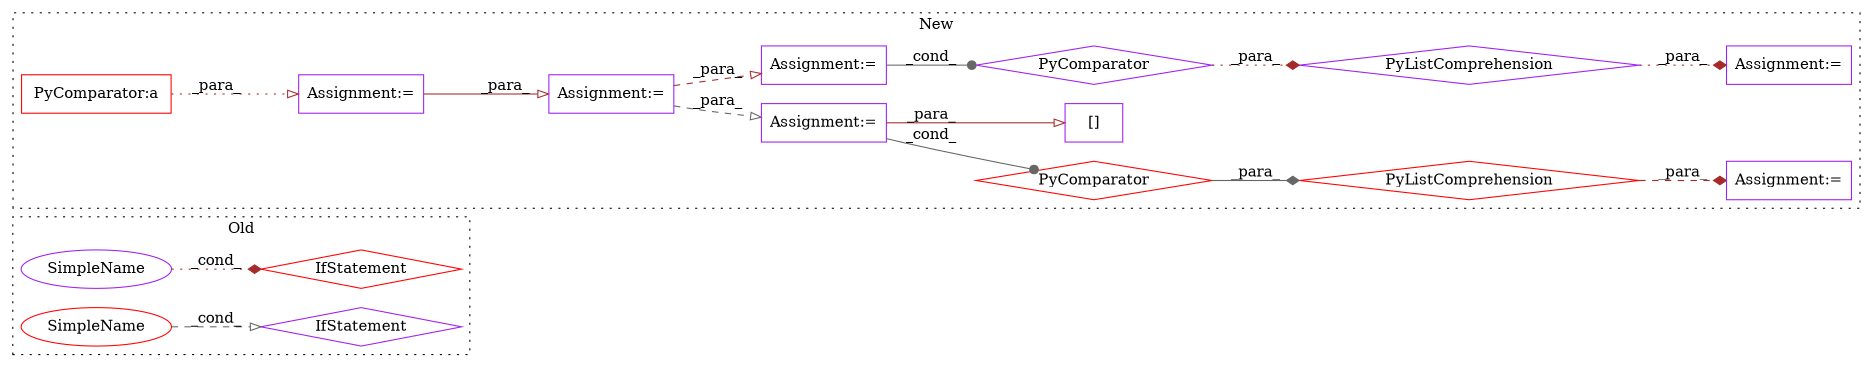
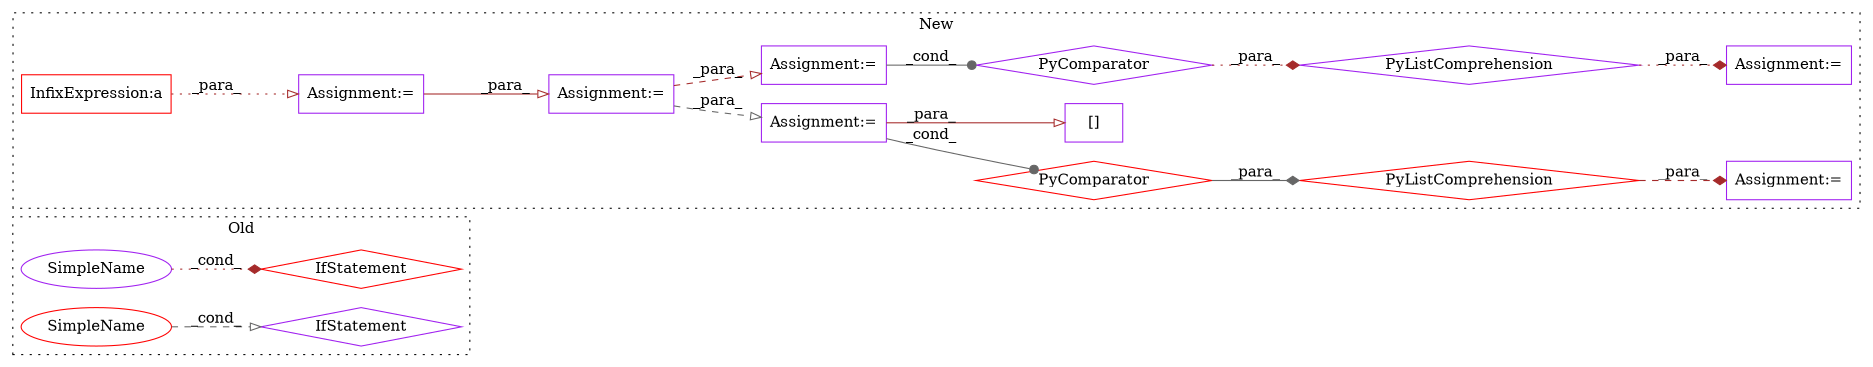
(96, 94) -> (96, 94)
